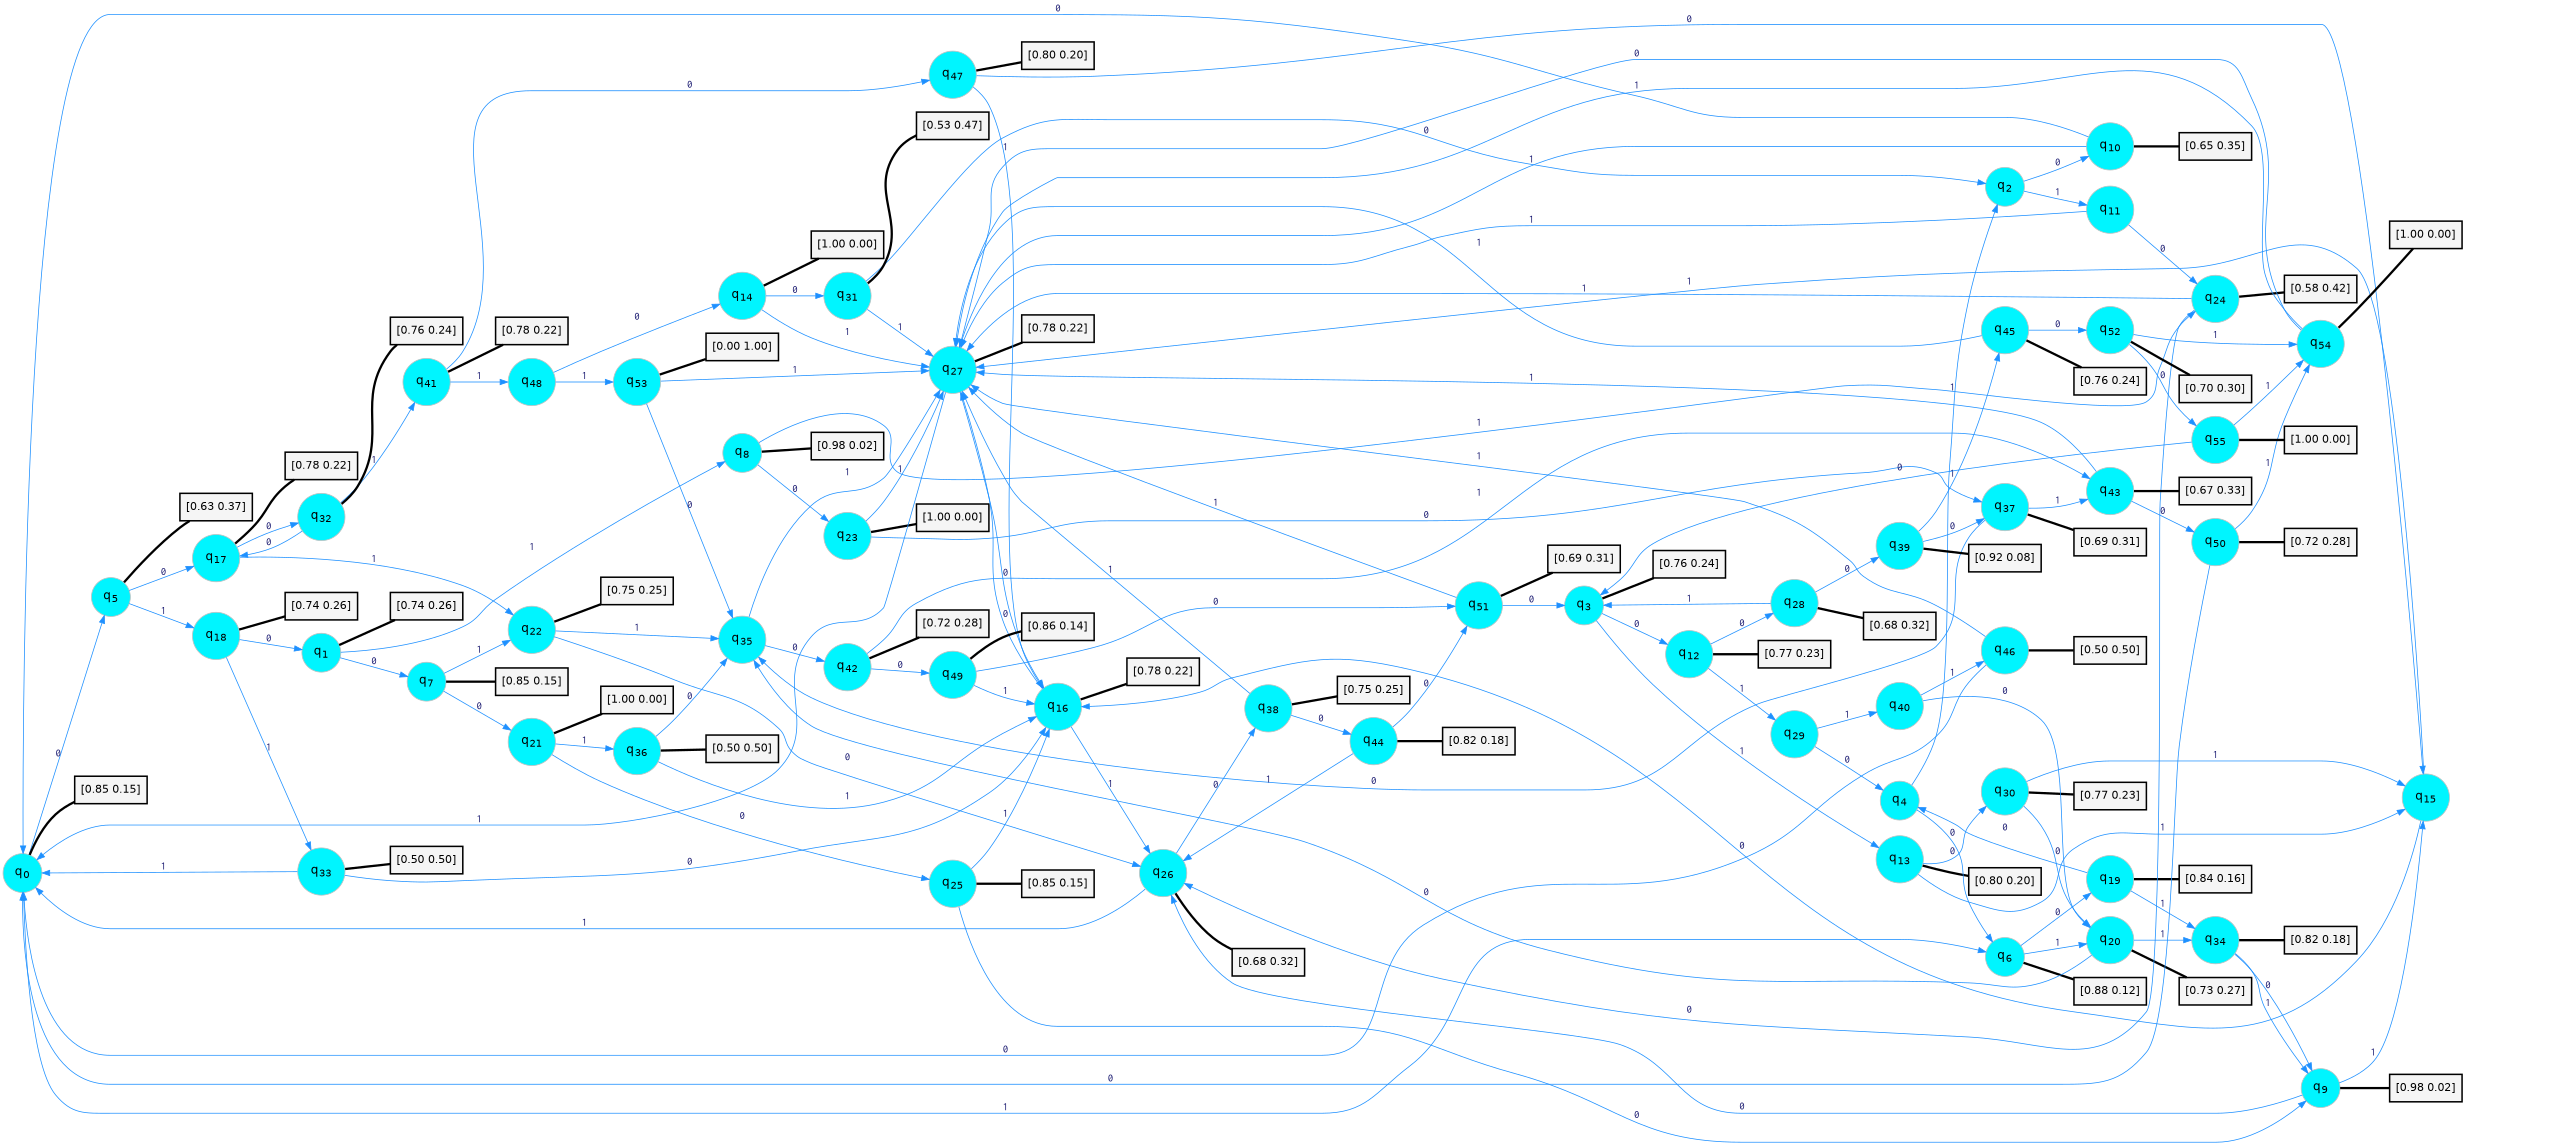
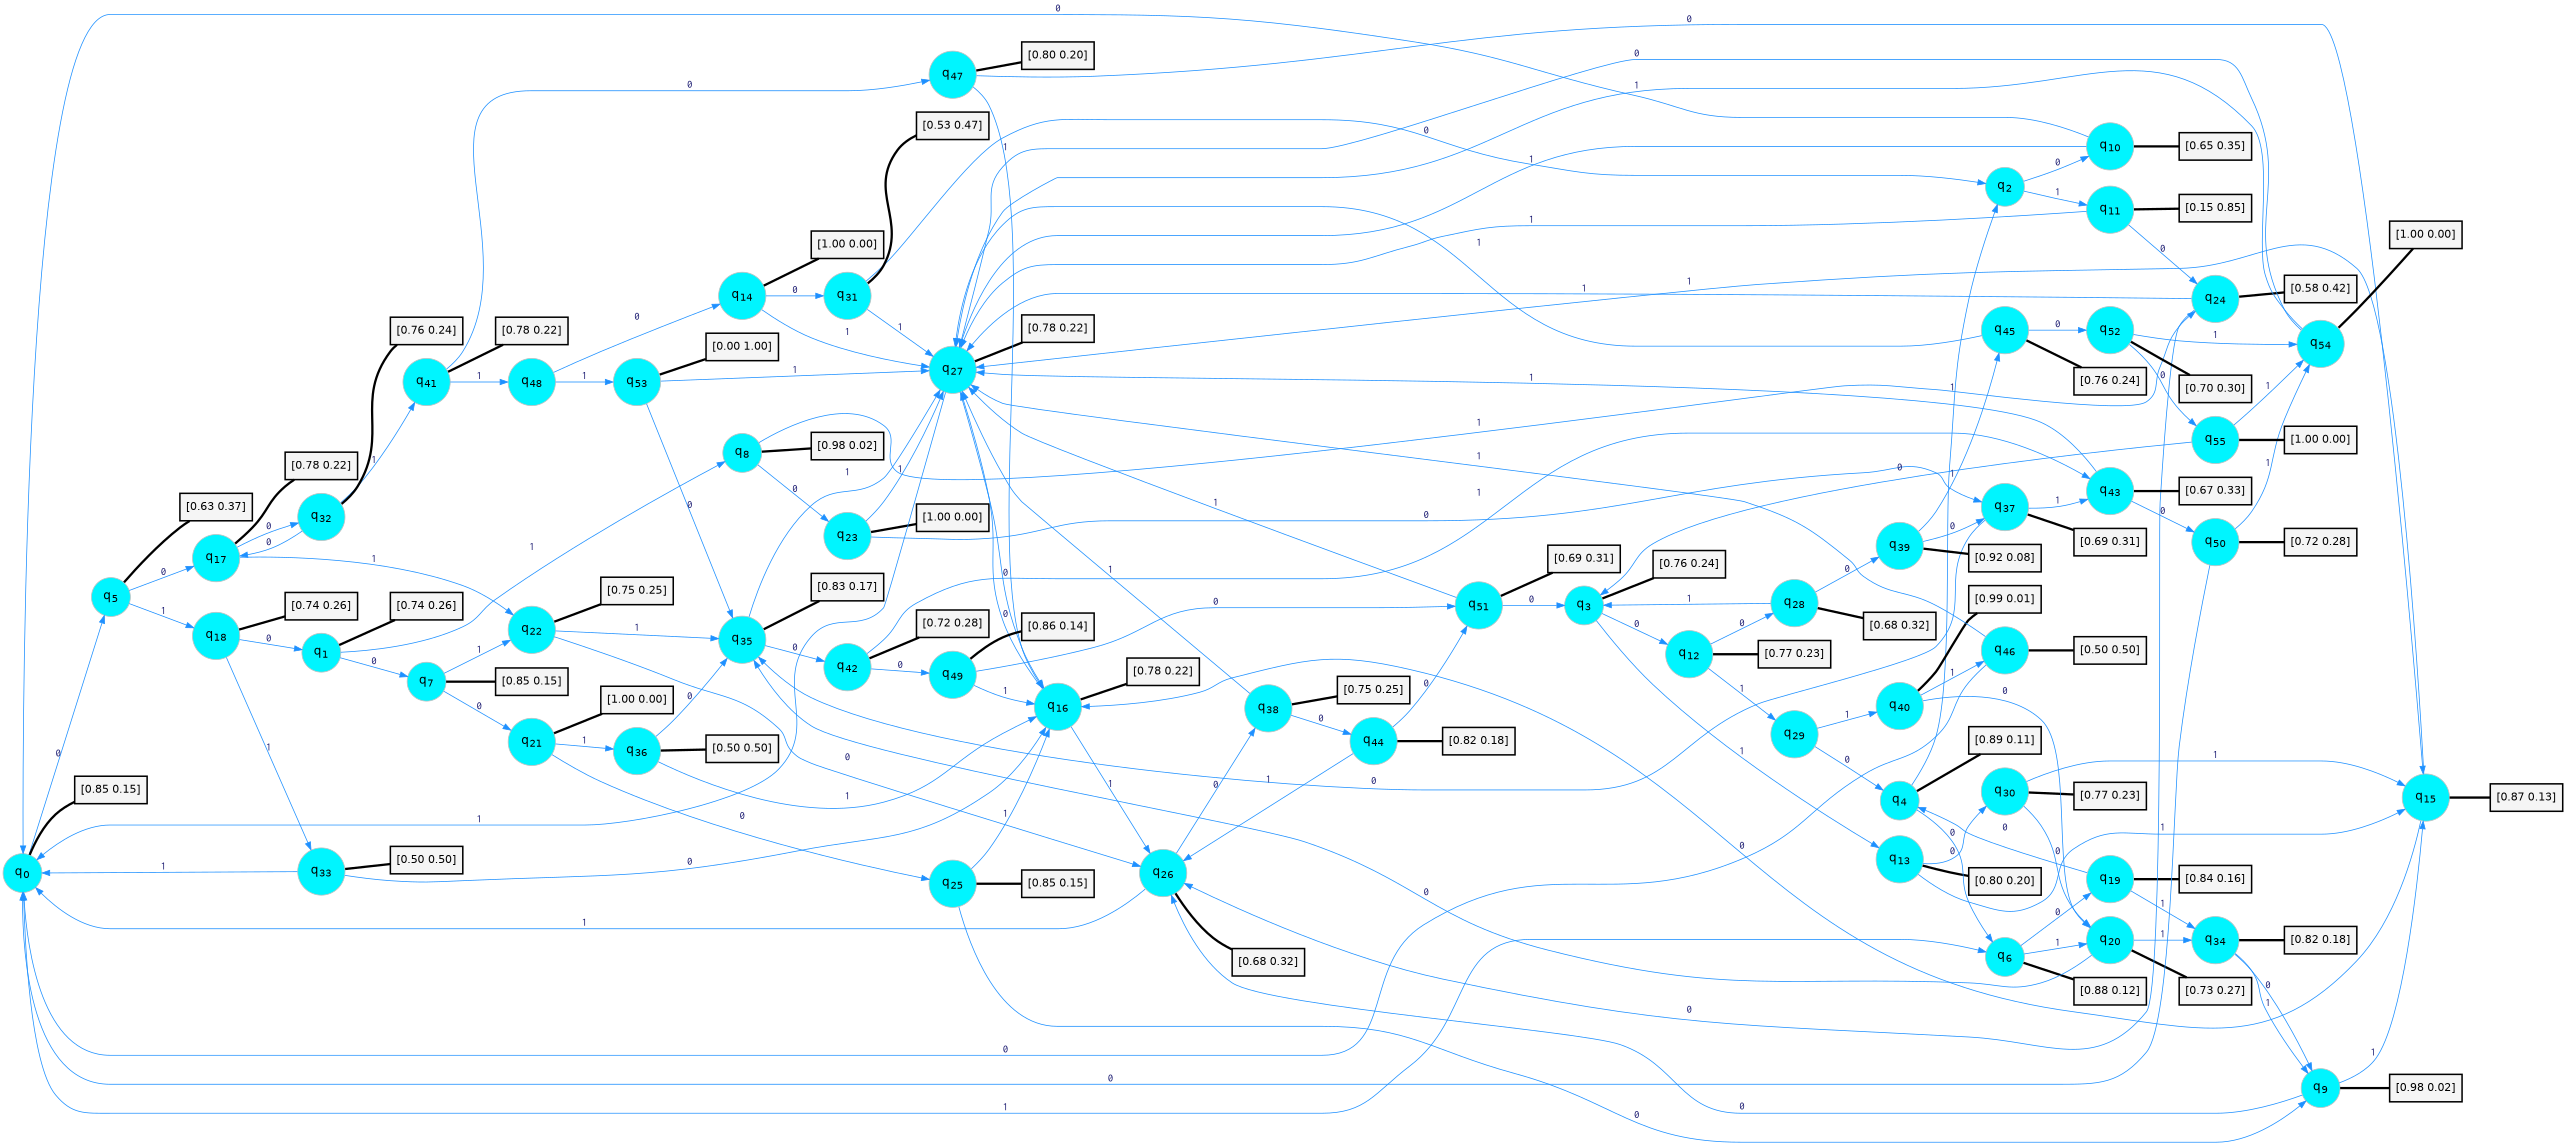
none -> (2215, 208)
none -> (847, 587)
none -> (2005, 599)
none -> (2005, 740)
none -> (2526, 798)
